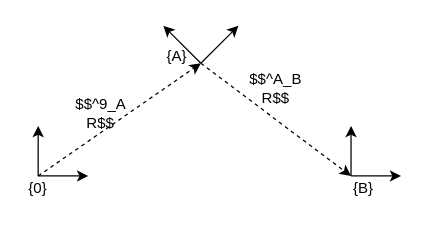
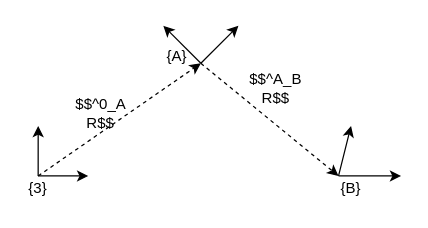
(101, 113) -> (101, 113)
(38, 188) -> (38, 188)
(363, 188) -> (351, 188)
